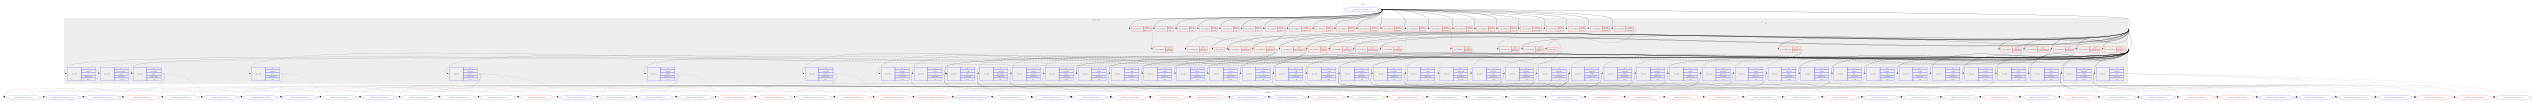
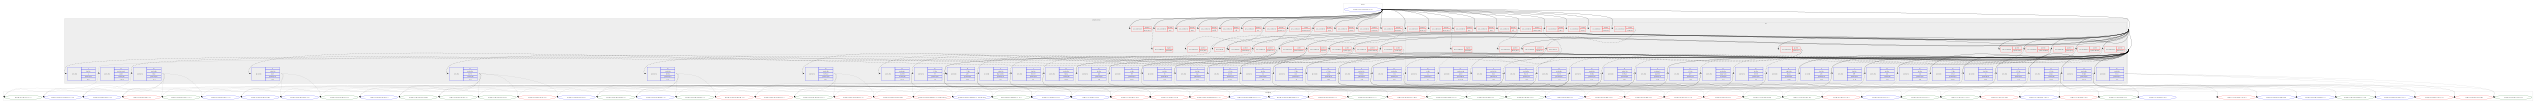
(2197, 97) -> none
